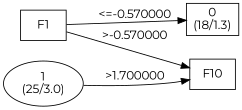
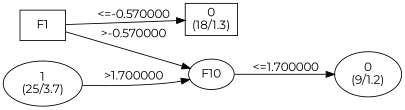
(213, 74) -> (211, 74)
none -> (368, 74)
(43, 84) -> (43, 84)
